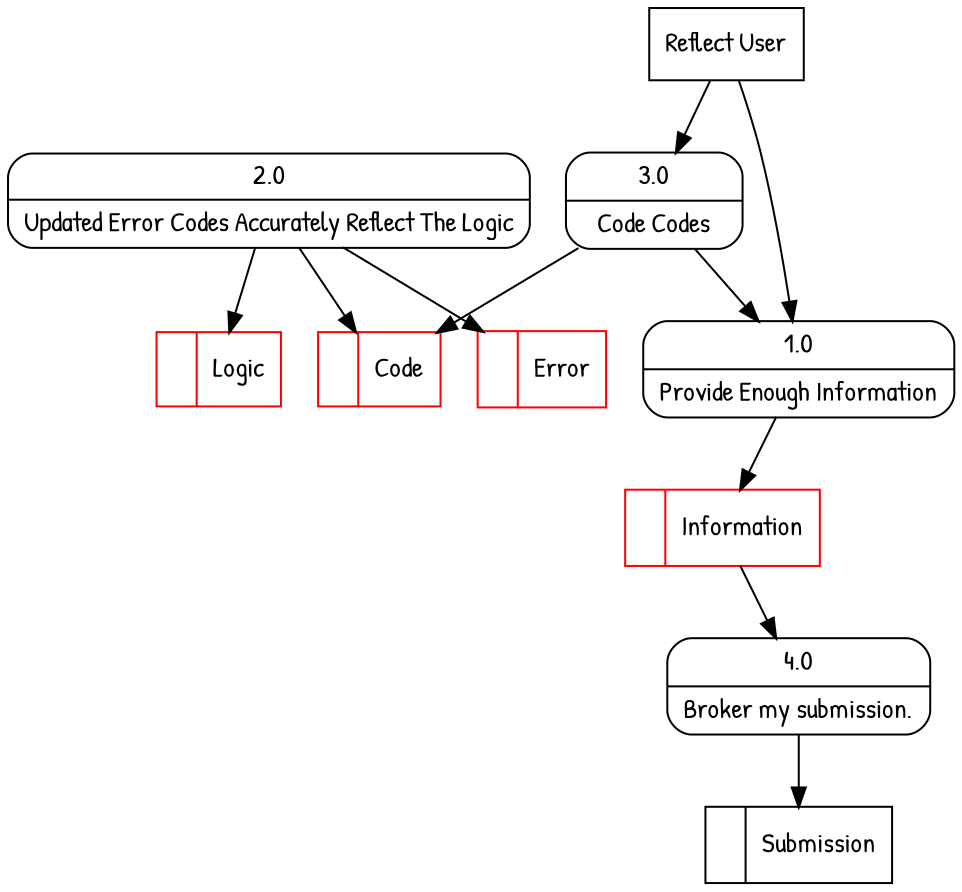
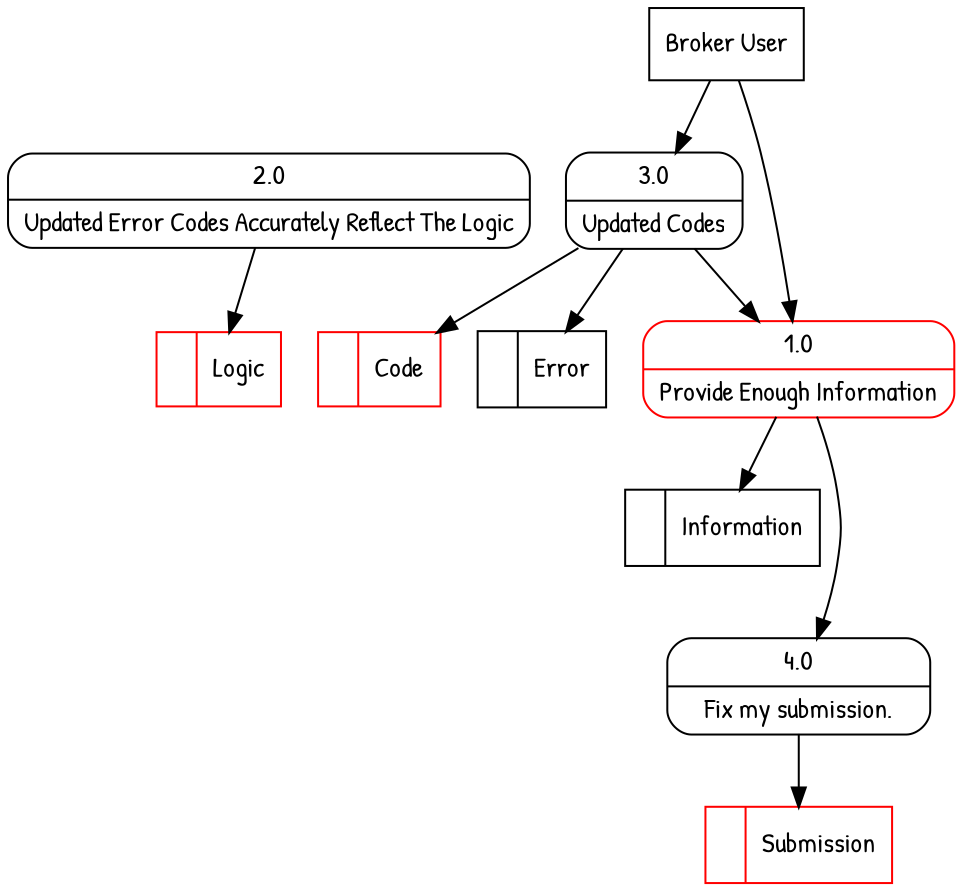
(727, 44) -> (727, 44)
(654, 224) -> (654, 224)
(322, 282) -> none
(404, 284) -> (600, 282)
(542, 369) -> (542, 369)
(799, 369) -> (799, 369)
(723, 528) -> (723, 528)
(754, 593) -> (840, 518)
(799, 709) -> (799, 709)
(799, 845) -> (799, 845)
